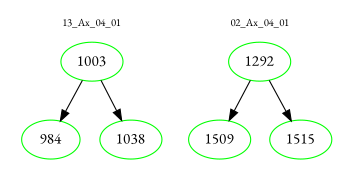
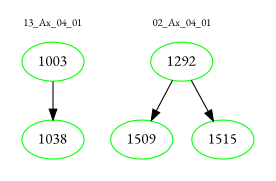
(51, 140) -> none
